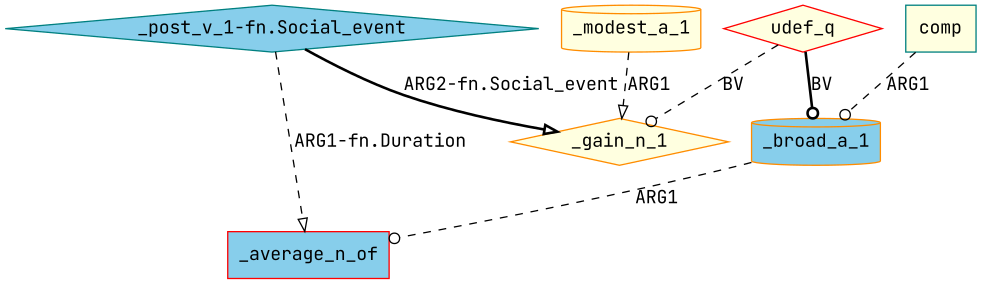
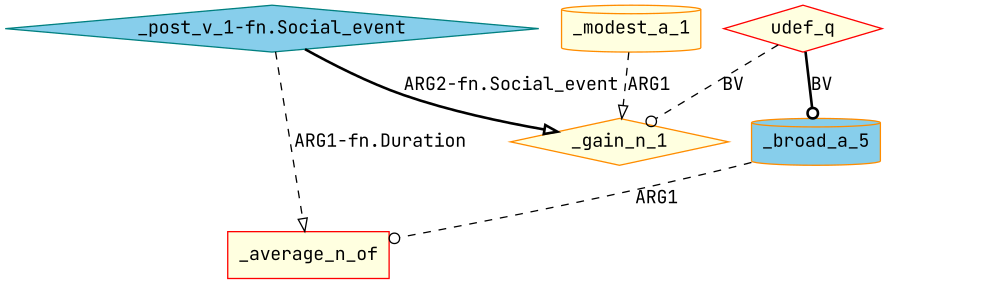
(941, 29) -> none
(816, 142) -> (816, 142)
(308, 255) -> (308, 255)
